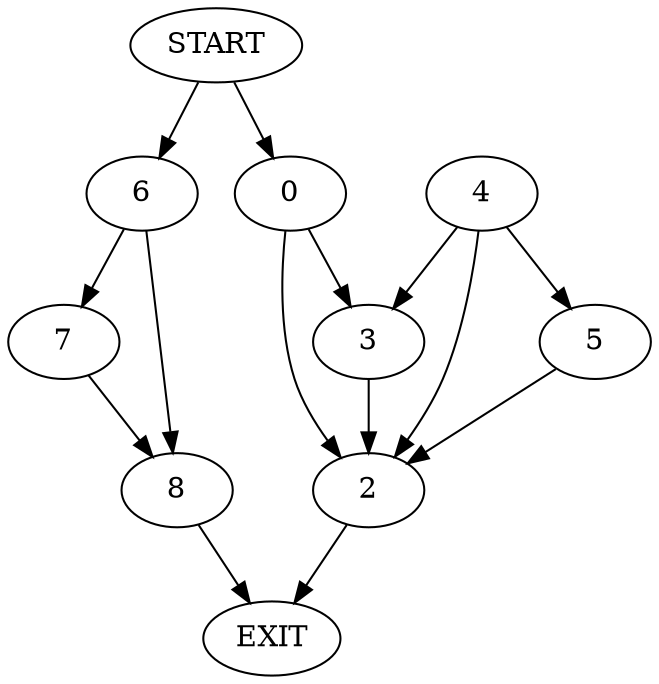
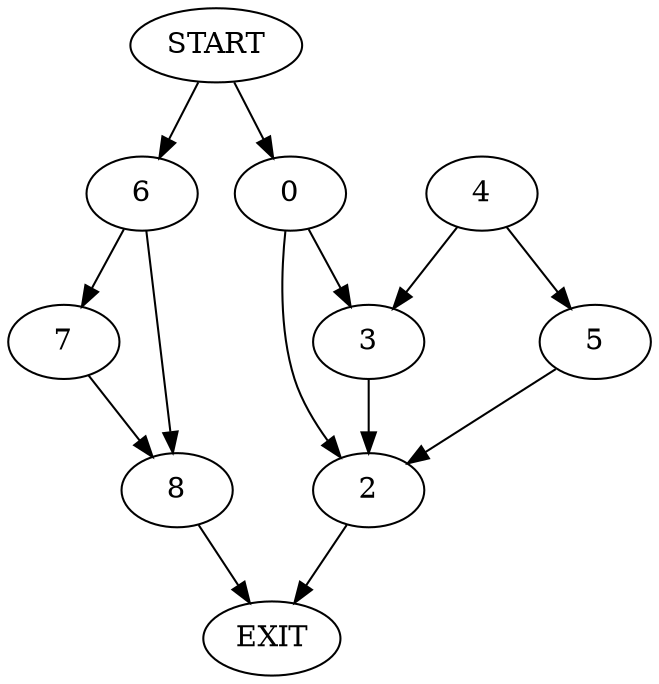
(457, 340) -> none
